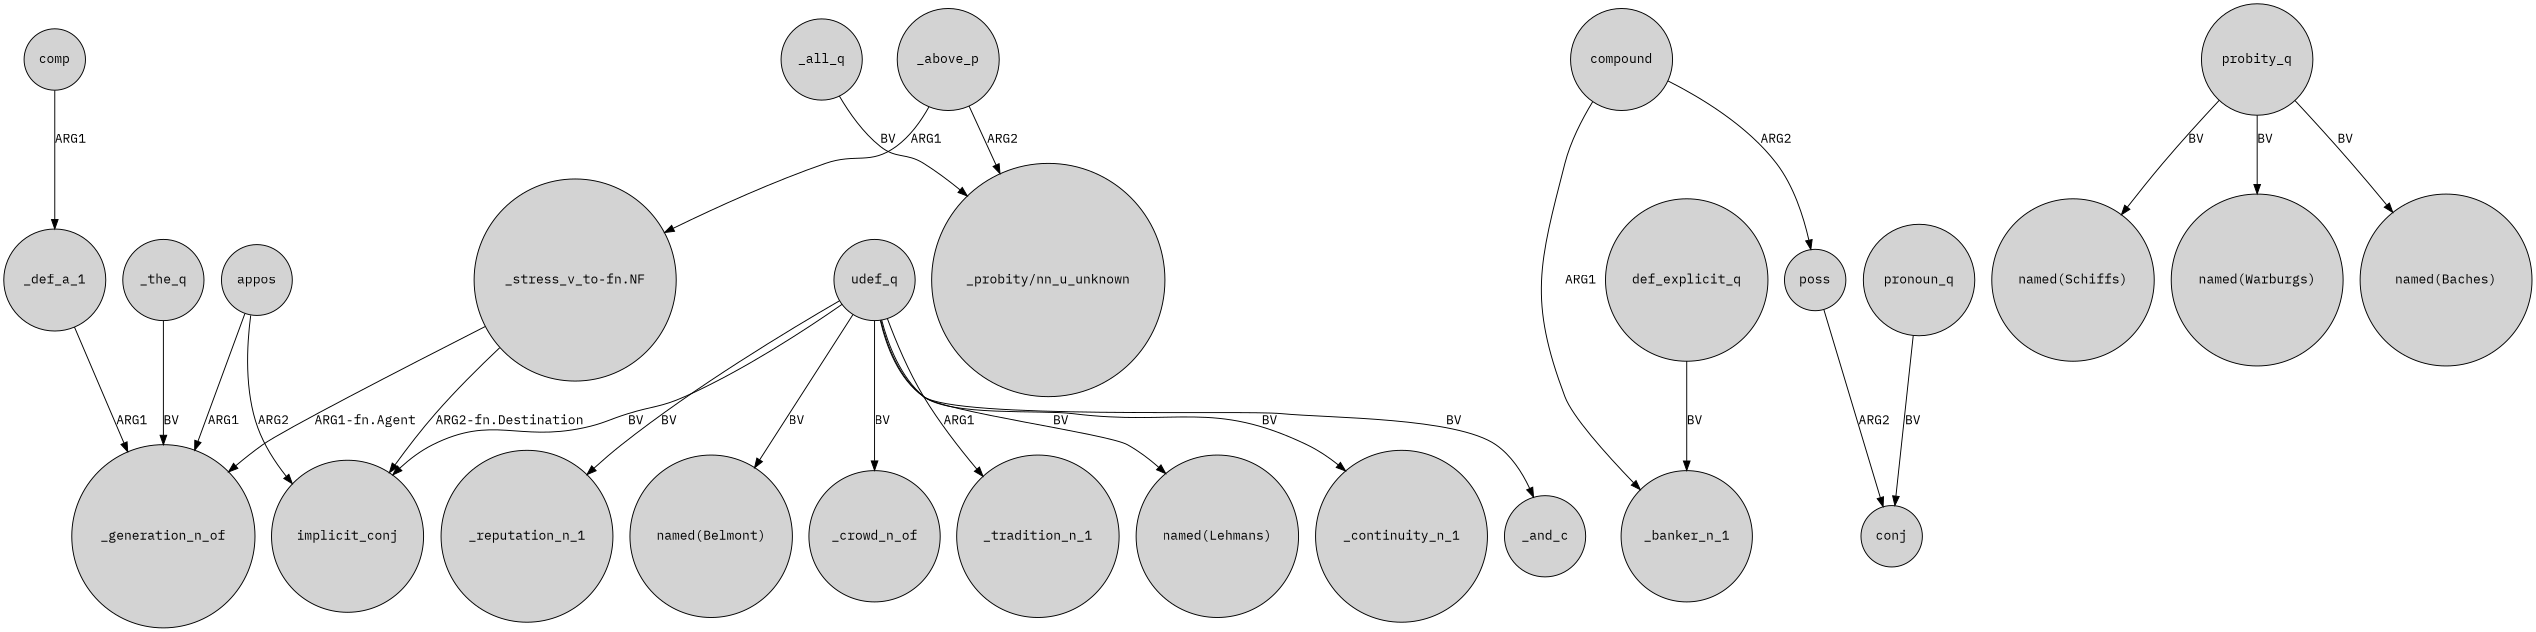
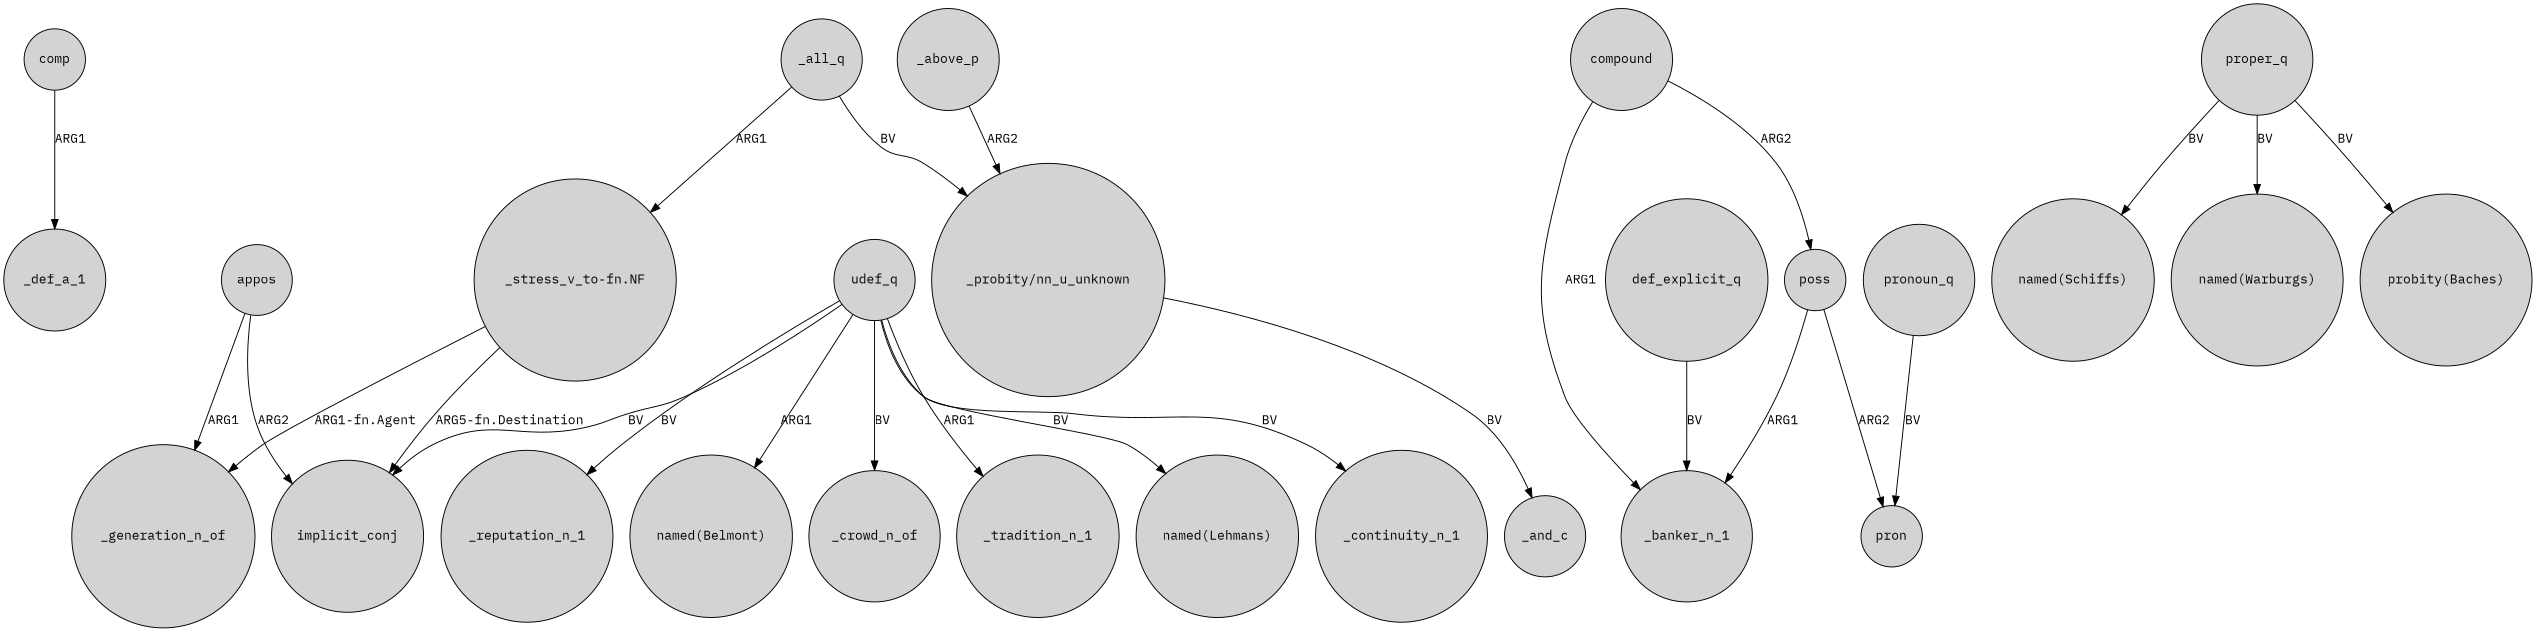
(2257, 60) -> (2257, 60)
(807, 170) -> (725, 146)
(163, 280) -> none
(2446, 280) -> (2446, 280)
(99, 385) -> none
none -> (1777, 396)
(1230, 413) -> (1368, 358)
(510, 421) -> (510, 421)
(797, 421) -> (797, 421)
(1892, 536) -> (1892, 536)
